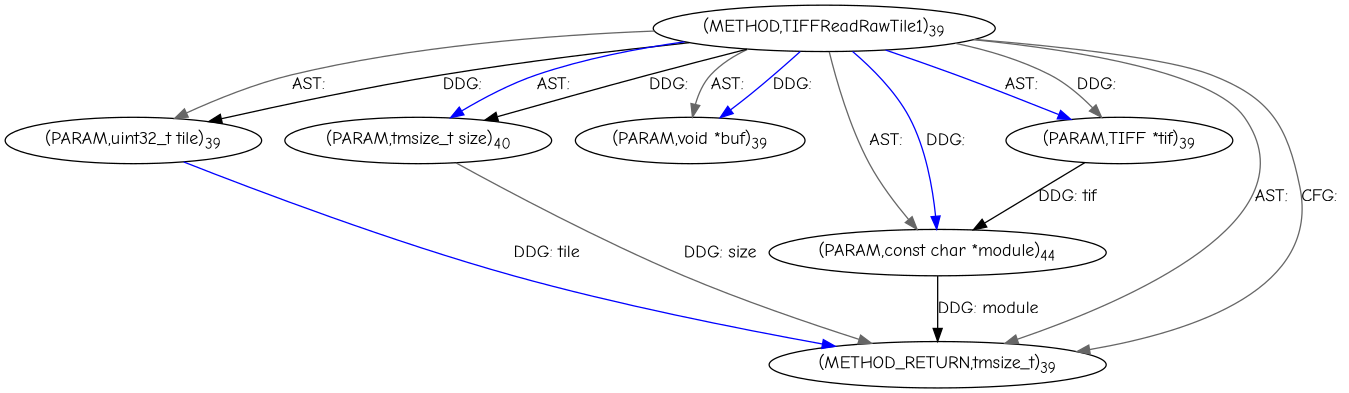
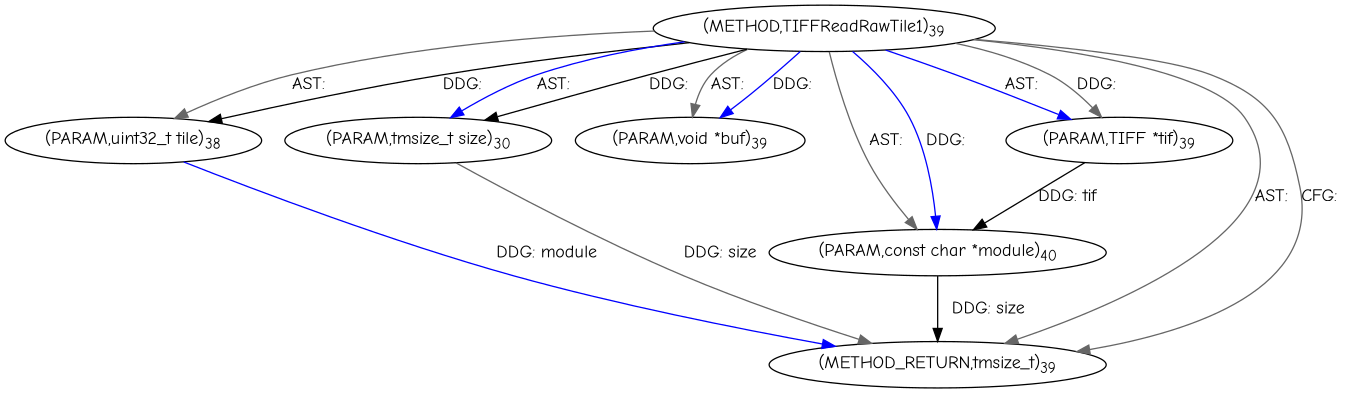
(213, 139) -> (213, 139)
(502, 139) -> (502, 139)
(1049, 251) -> (1049, 251)
(547, 253) -> (547, 253)
(989, 309) -> (989, 309)
